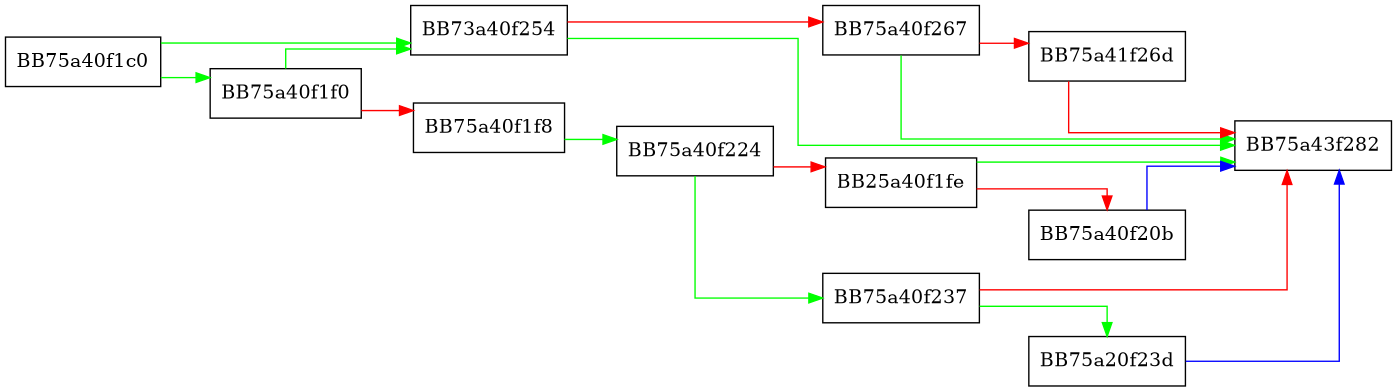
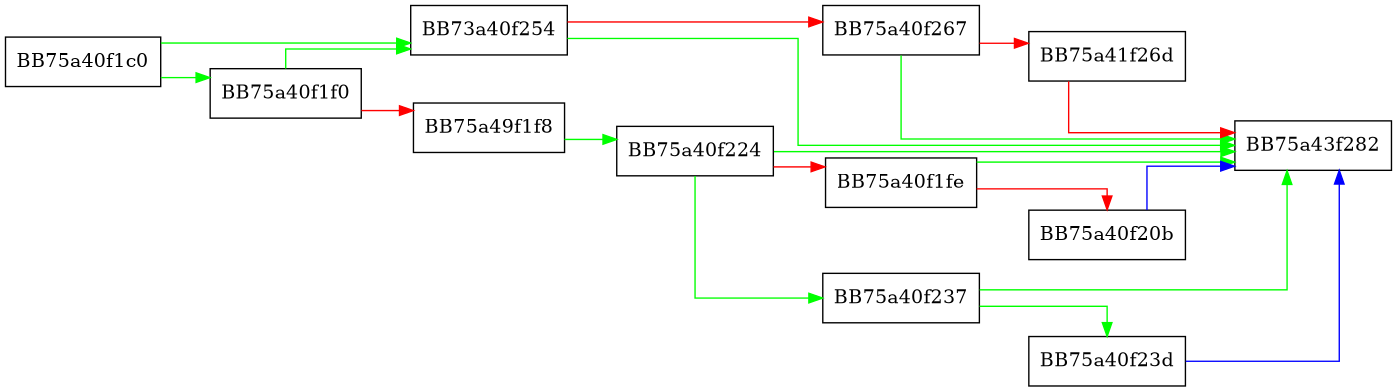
(489, 128) -> (489, 128)
none -> (997, 152)
(901, 183) -> (901, 183)
(1186, 290) -> (1186, 290)
(1107, 361) -> (1107, 361)
